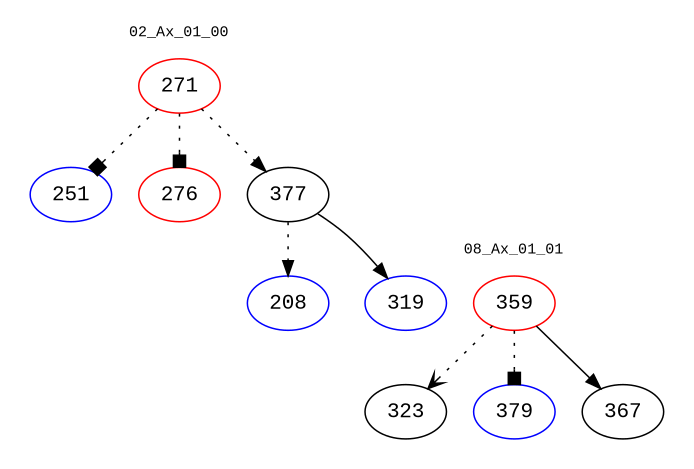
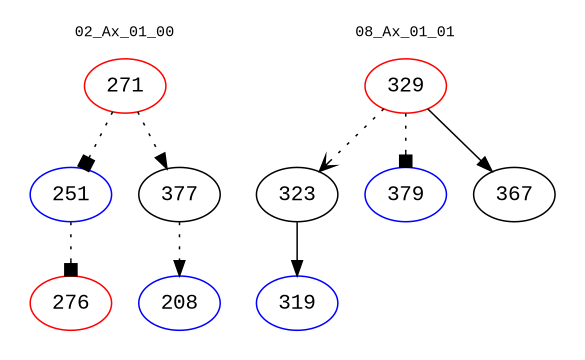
(179, 133) -> (71, 241)
(363, 250) -> (297, 241)
(514, 303) -> (406, 86)
